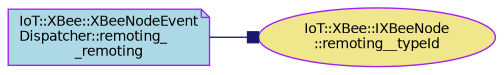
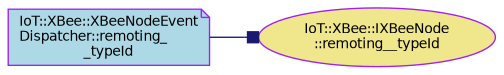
(109, 37) -> (109, 37)
